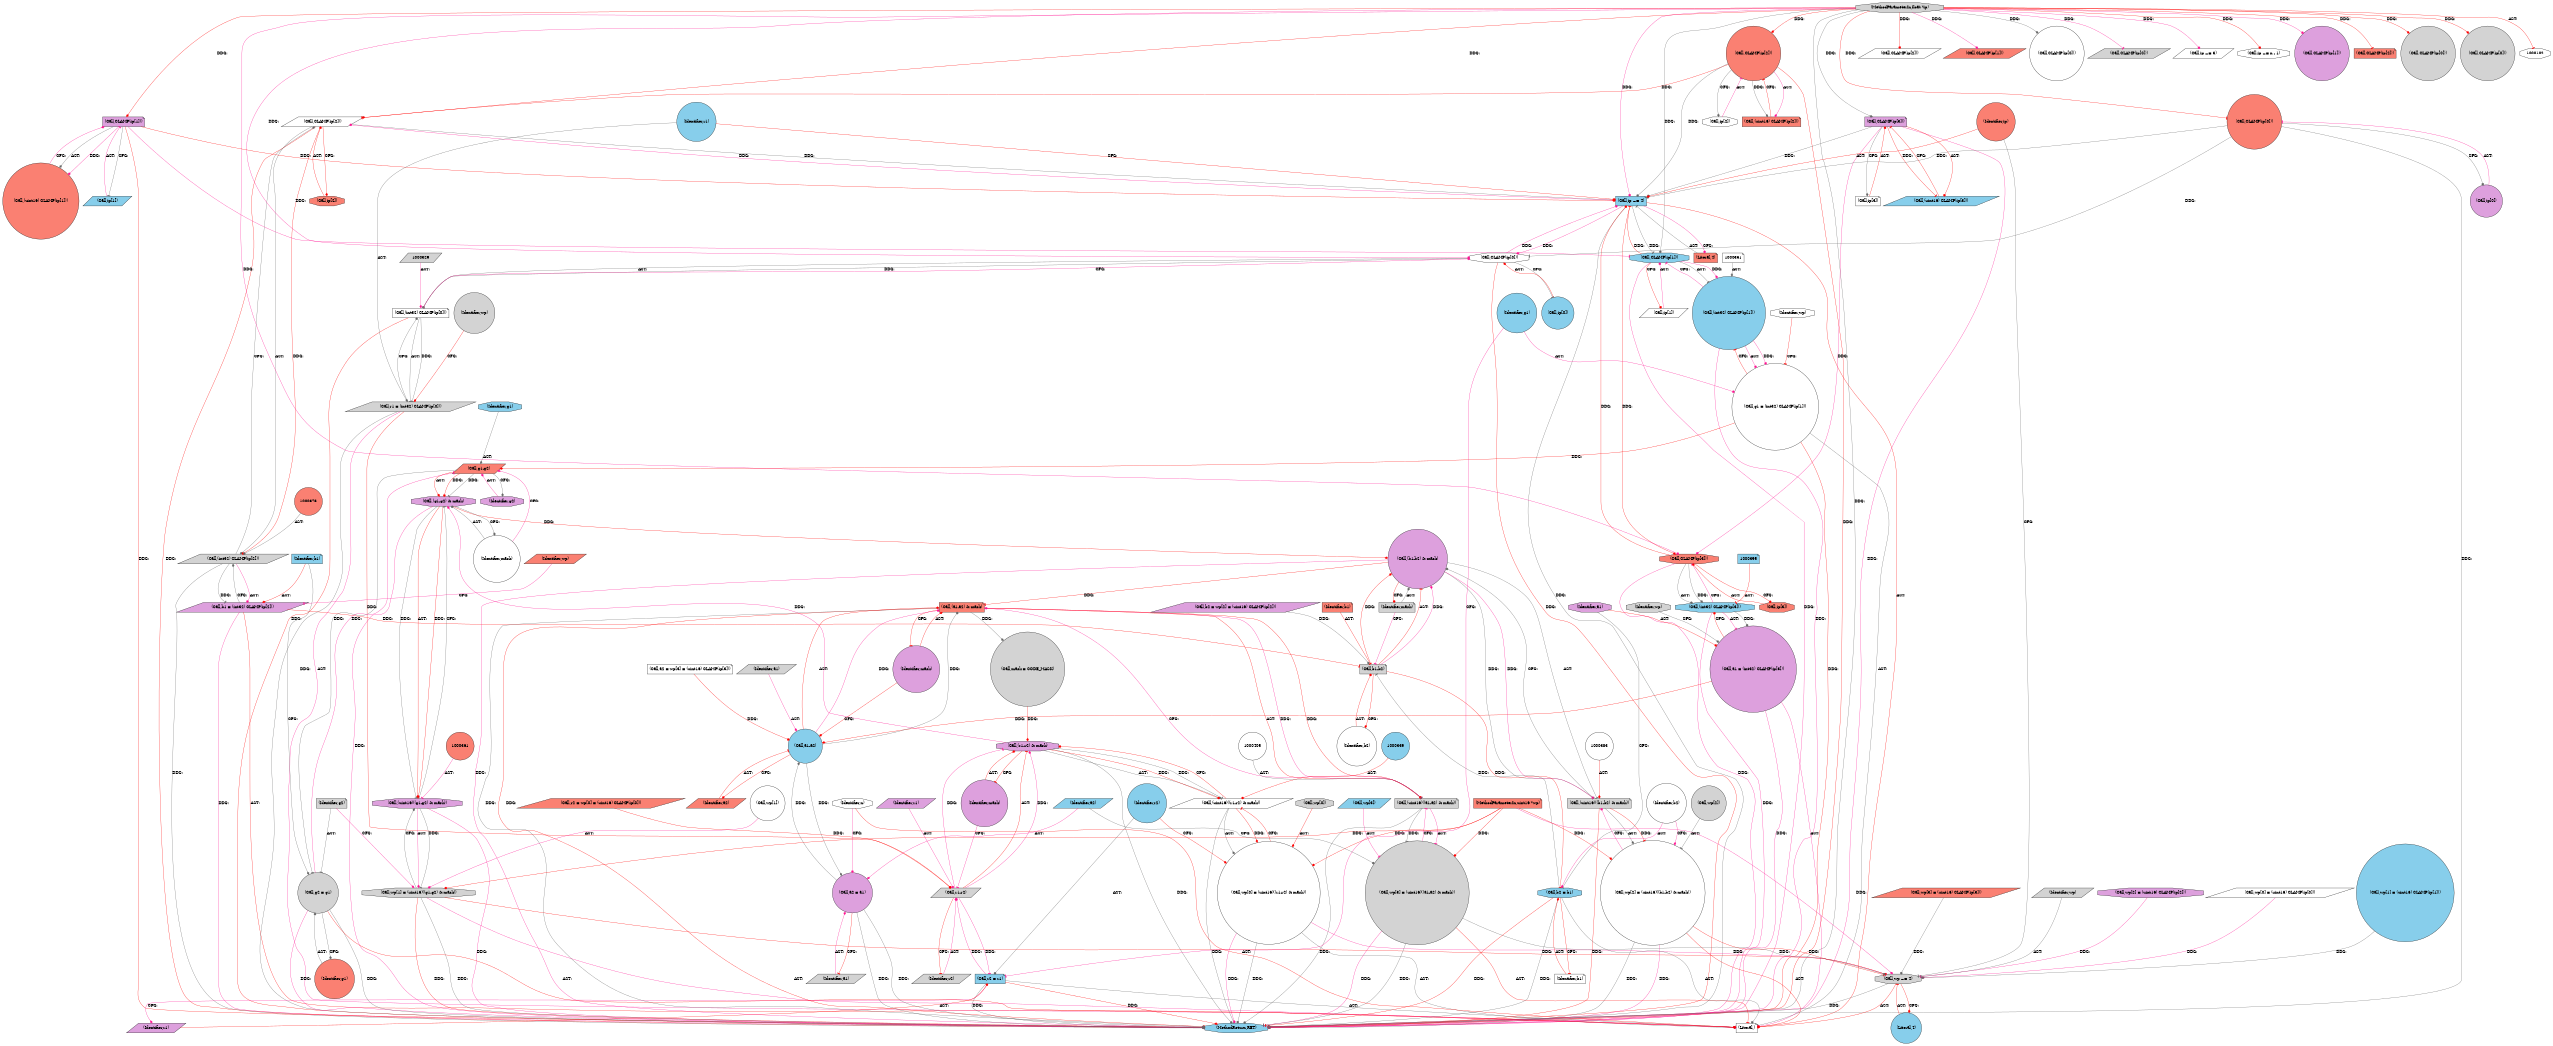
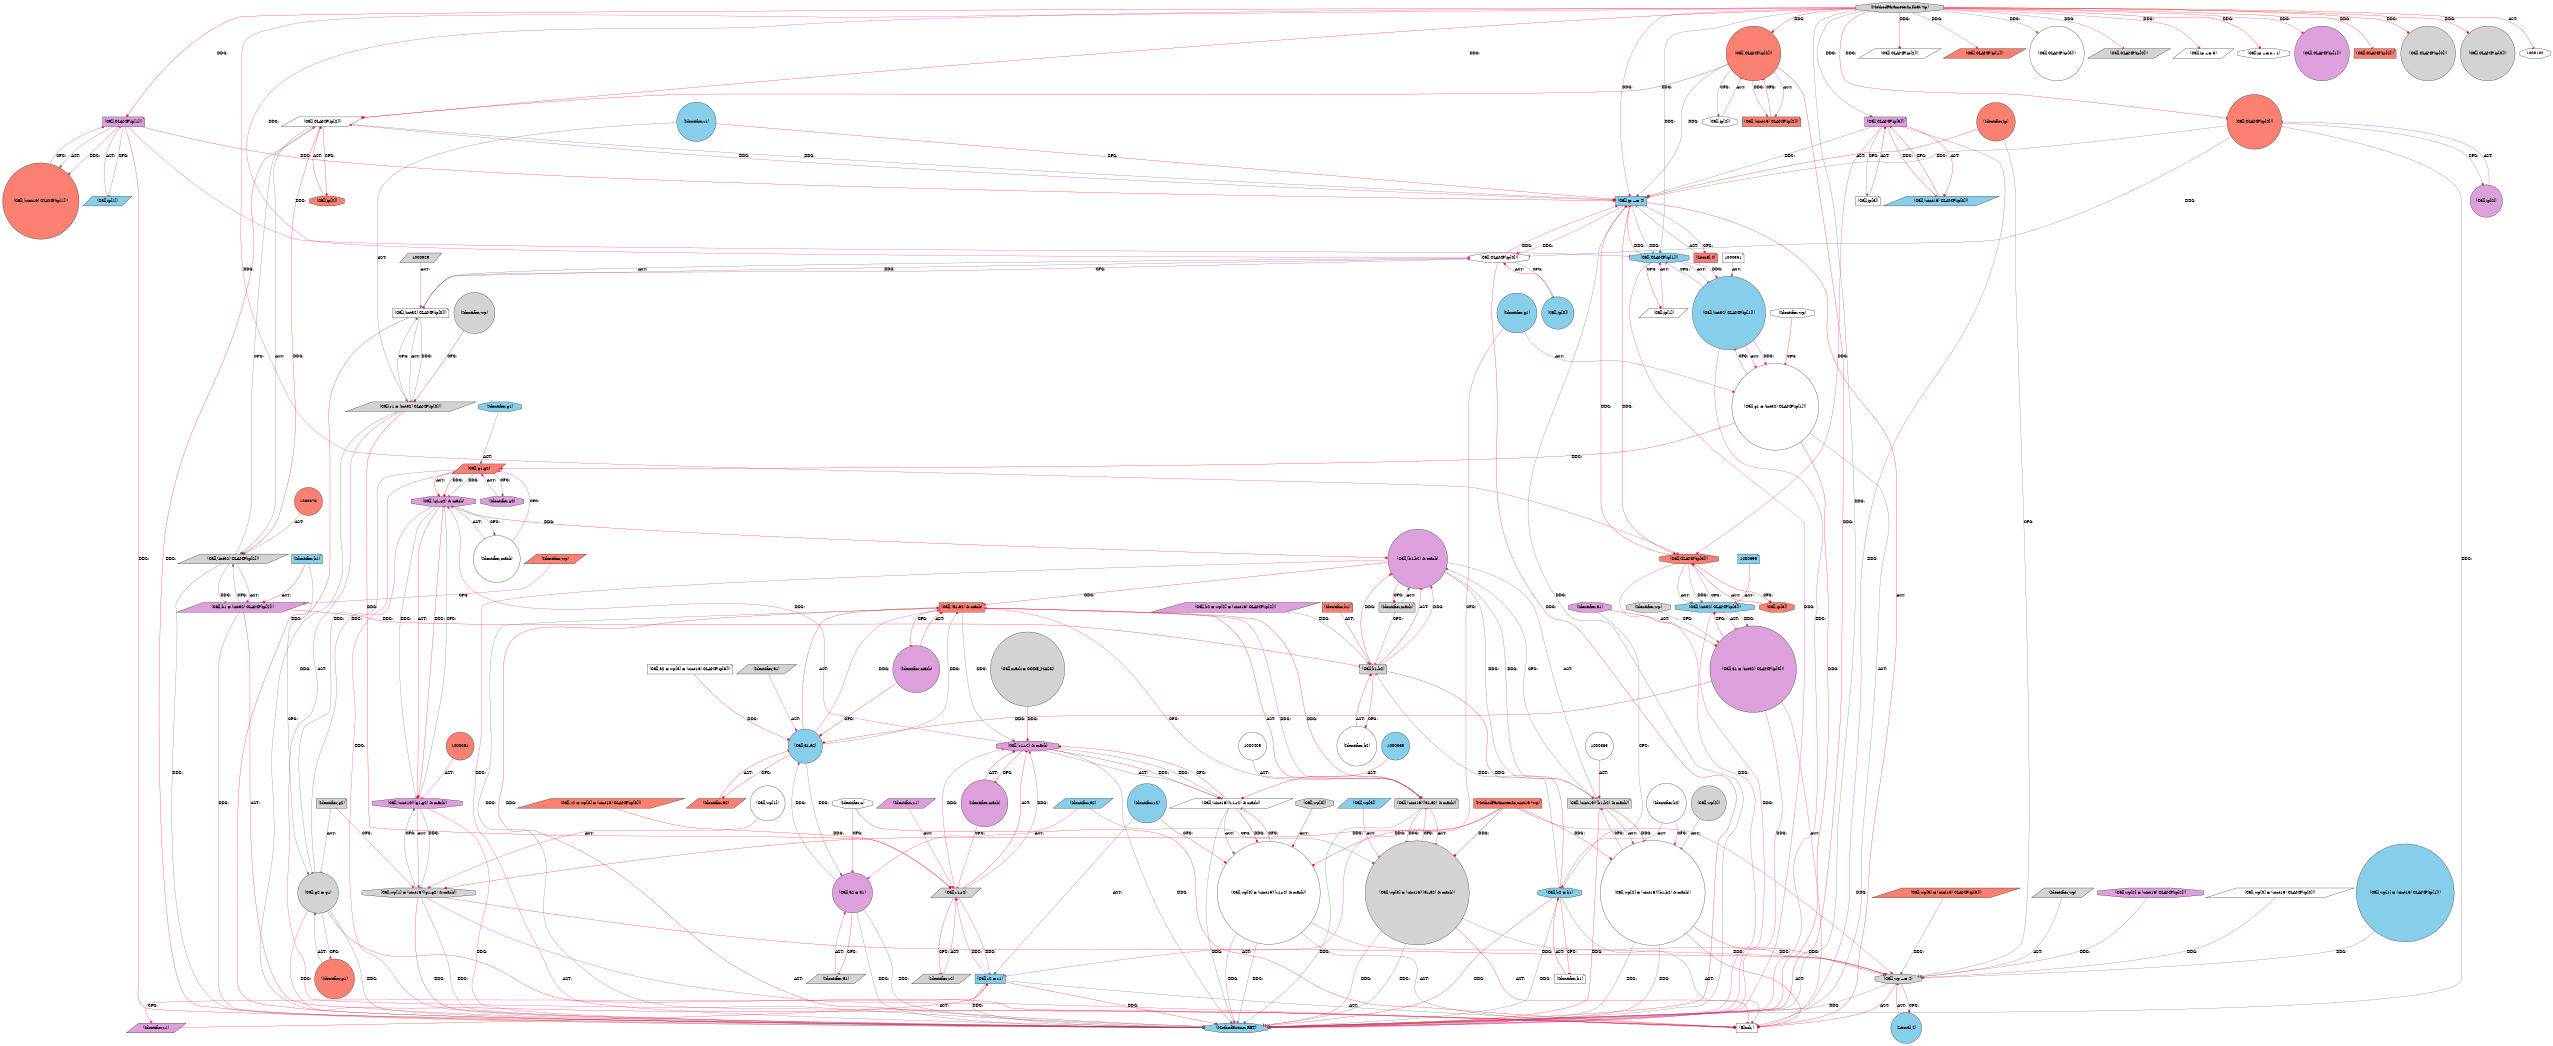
(984, 622) -> (969, 686)
(1747, 1028) -> (1747, 1028)
